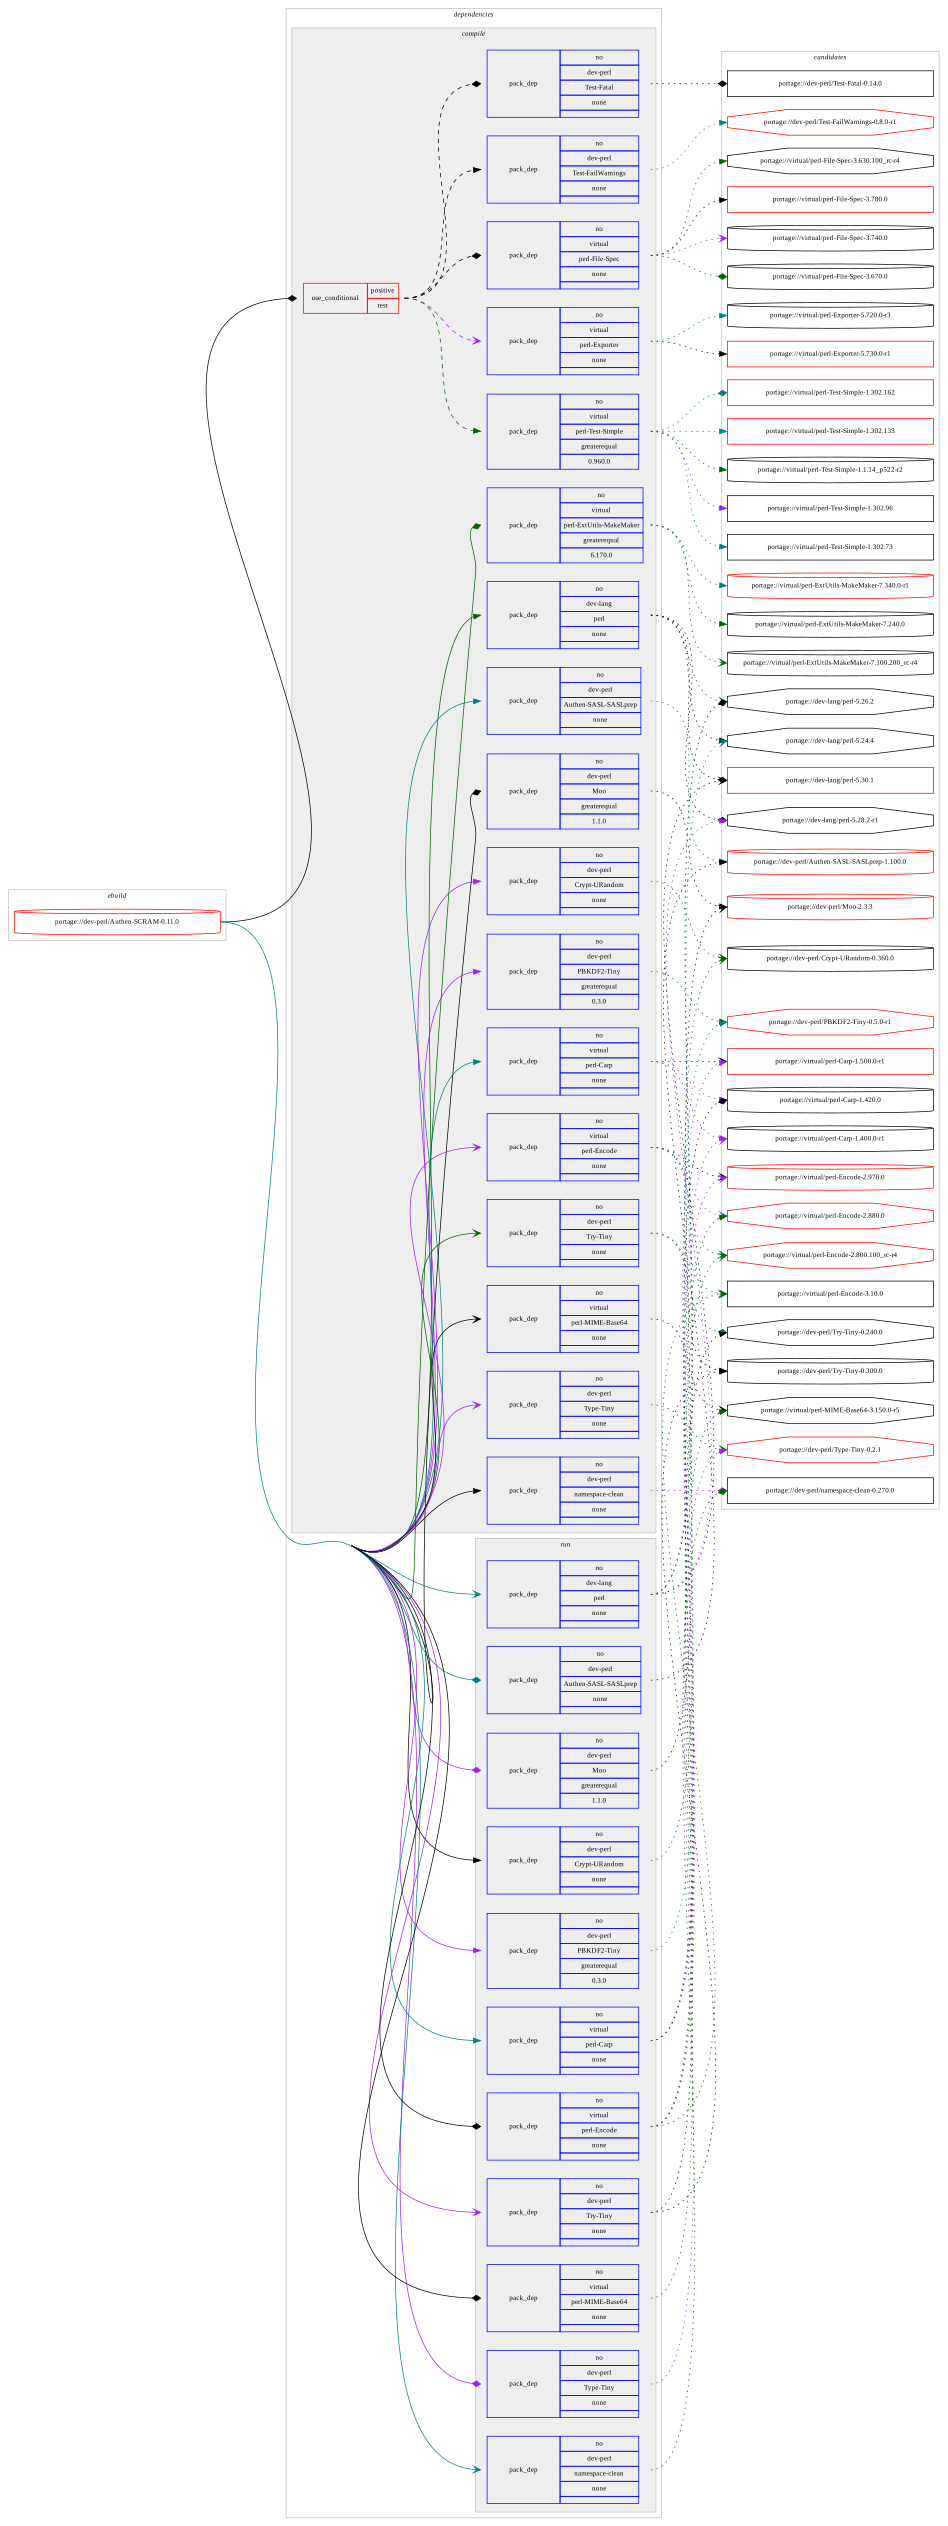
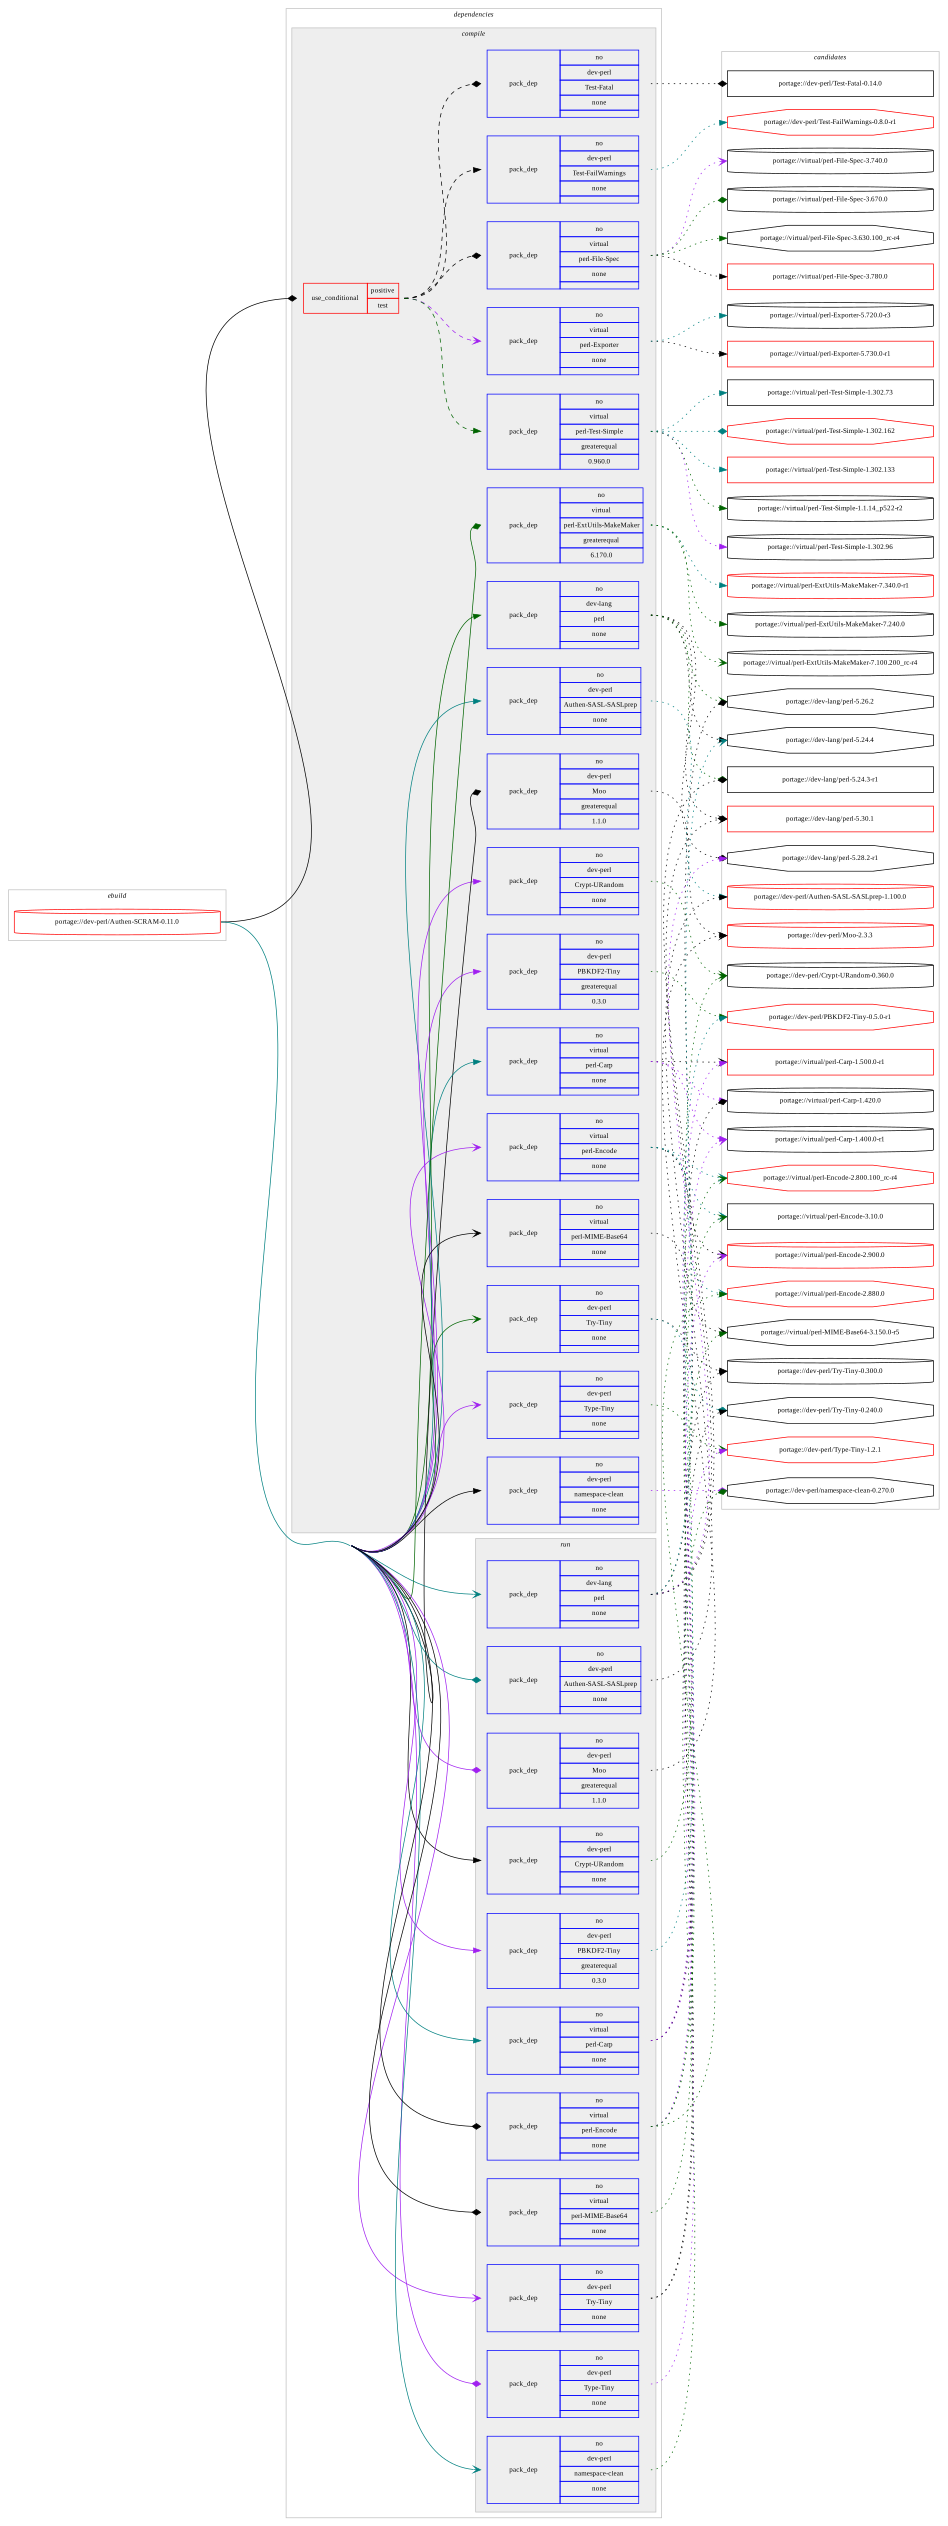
(830, 393) -> (830, 431)
(830, 509) -> (830, 547)
none -> (830, 780)
(830, 1177) -> (830, 1255)
(830, 1450) -> (830, 1450)
(830, 1491) -> (830, 1491)
